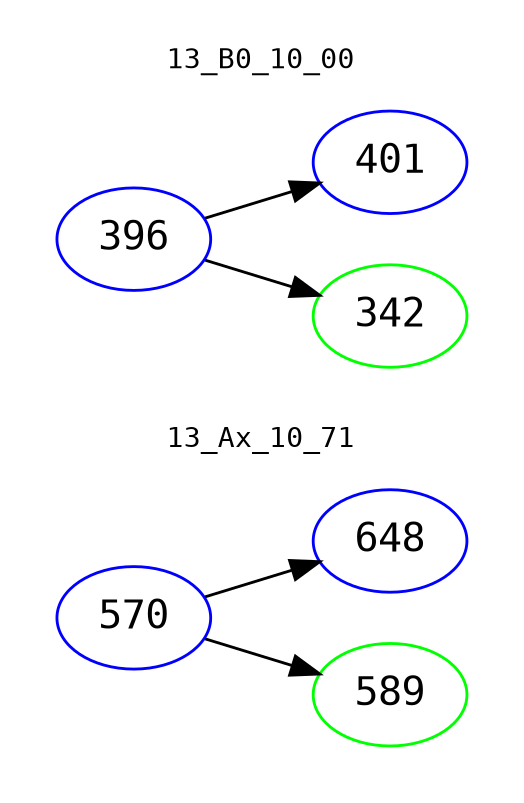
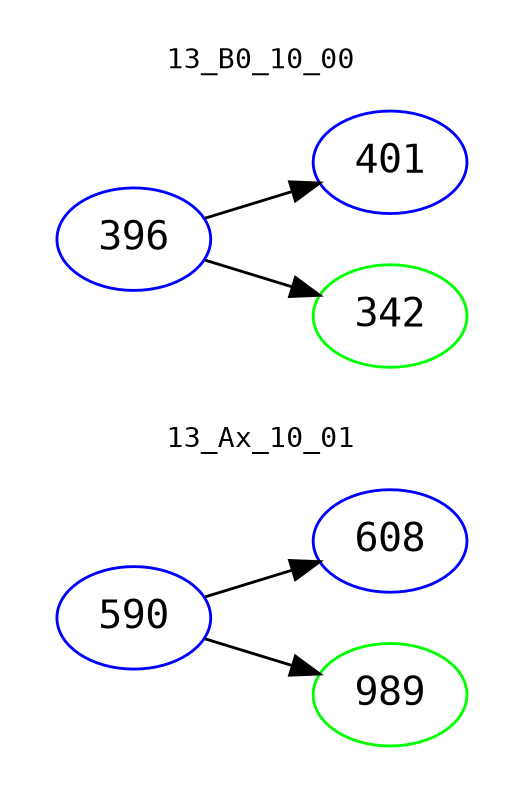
(262, 440) -> (262, 440)
(390, 541) -> (390, 541)
(134, 618) -> (134, 618)
(390, 695) -> (390, 695)
